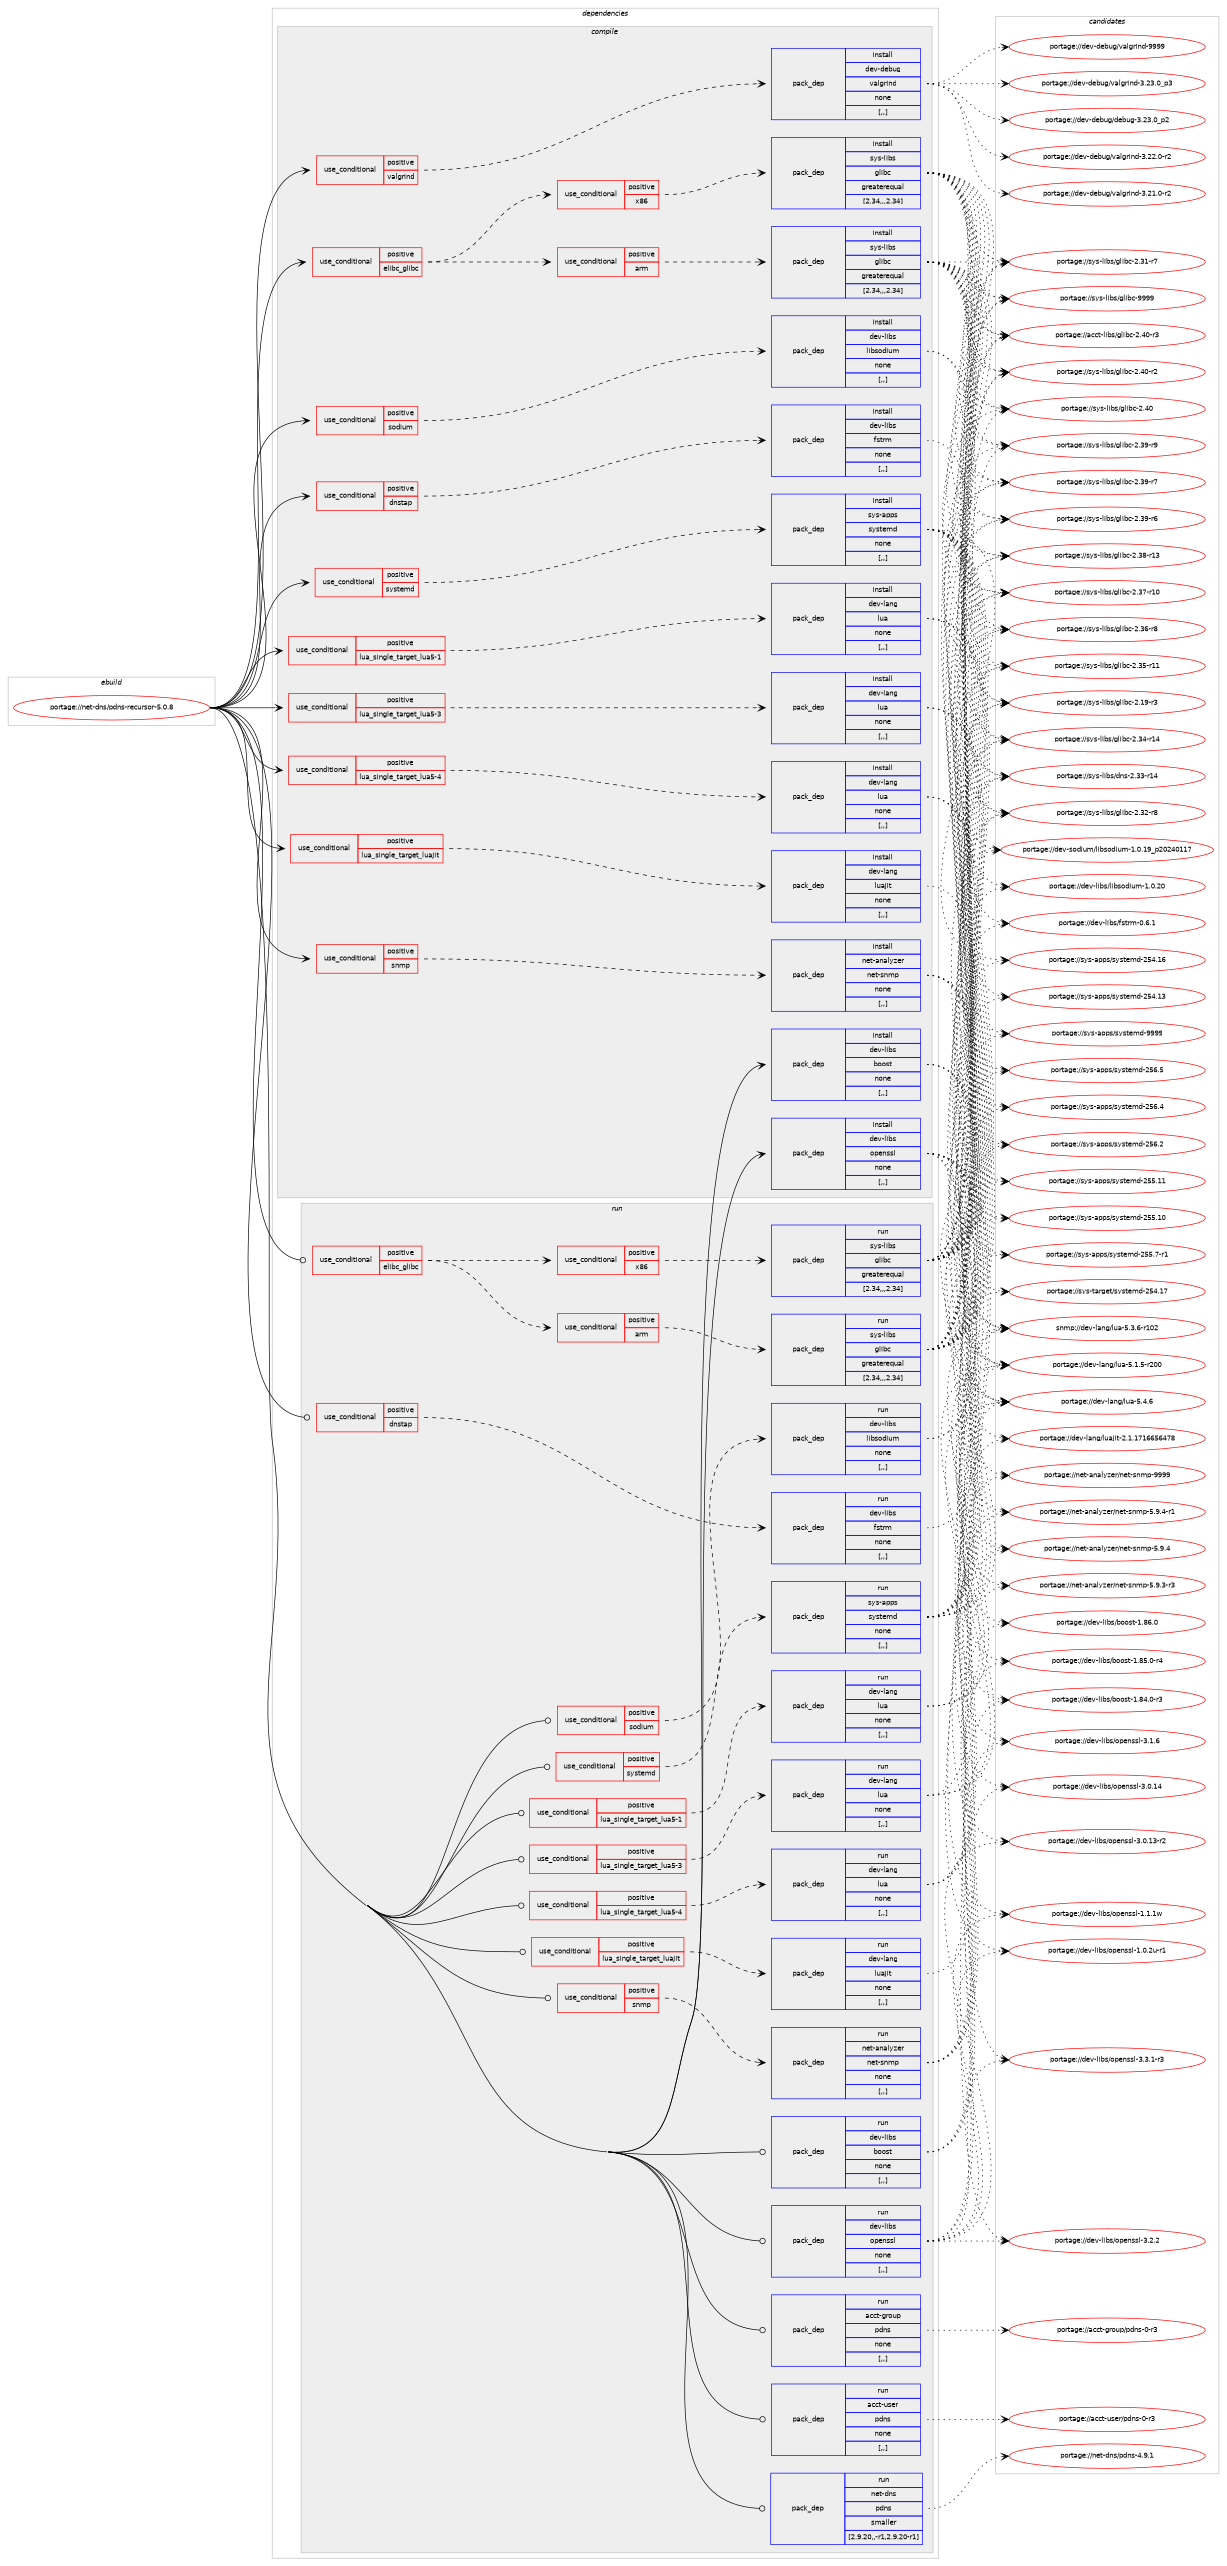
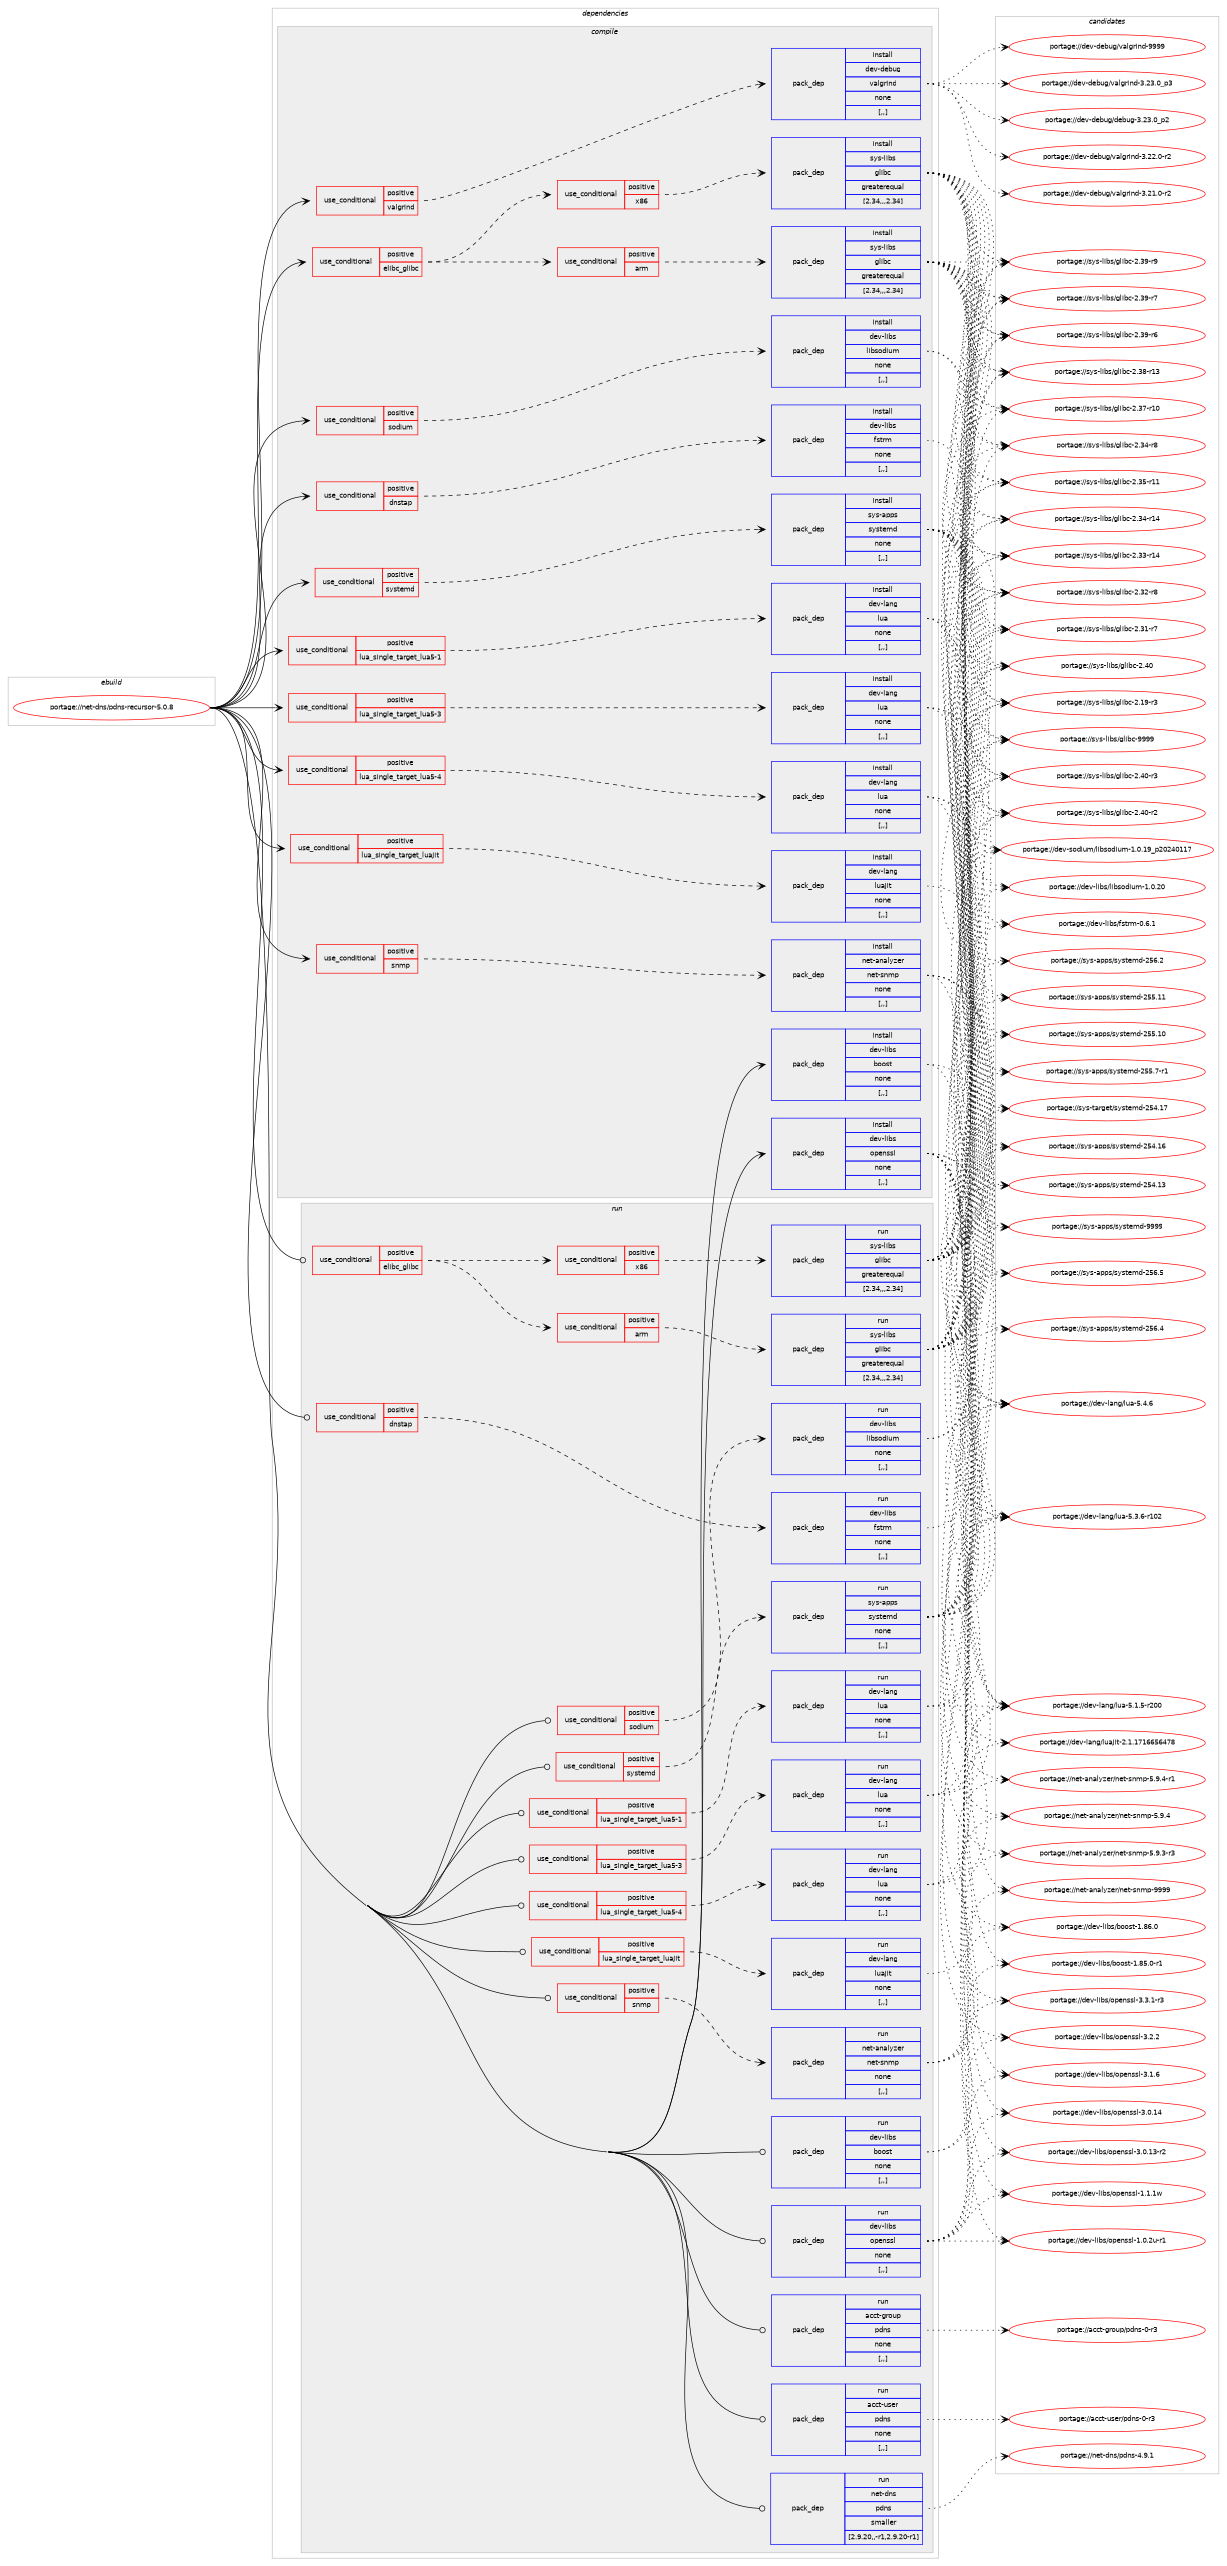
(1107, 336) -> (1107, 777)
(1107, 630) -> (1107, 446)
(1107, 777) -> (1107, 556)
(1107, 1328) -> (1107, 1517)
(1107, 1661) -> (1107, 1964)
(1107, 1700) -> none
